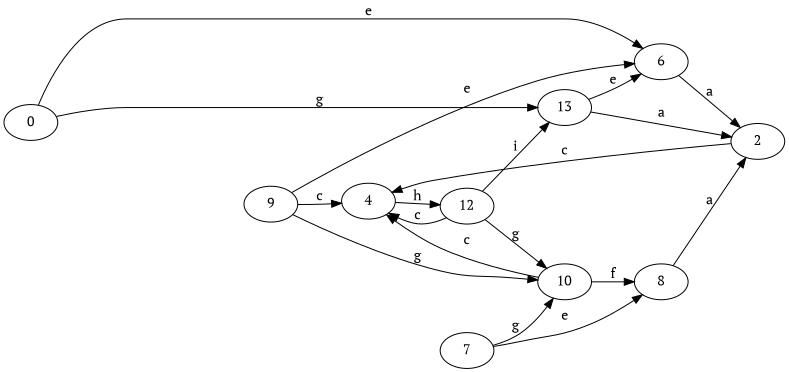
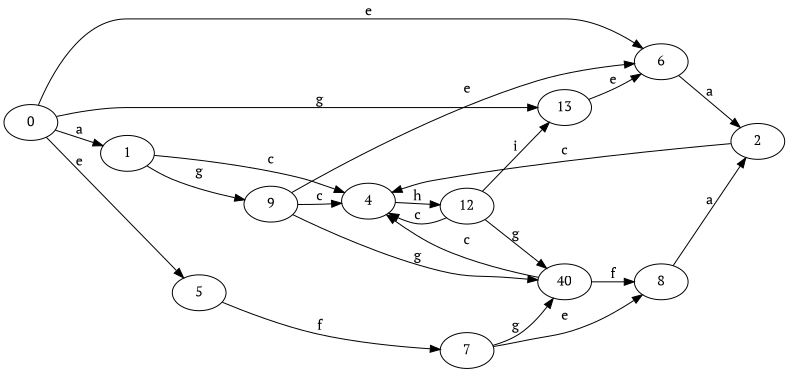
(656, 124) -> none
none -> (127, 153)
(565, 282) -> (565, 282)
none -> (199, 293)
